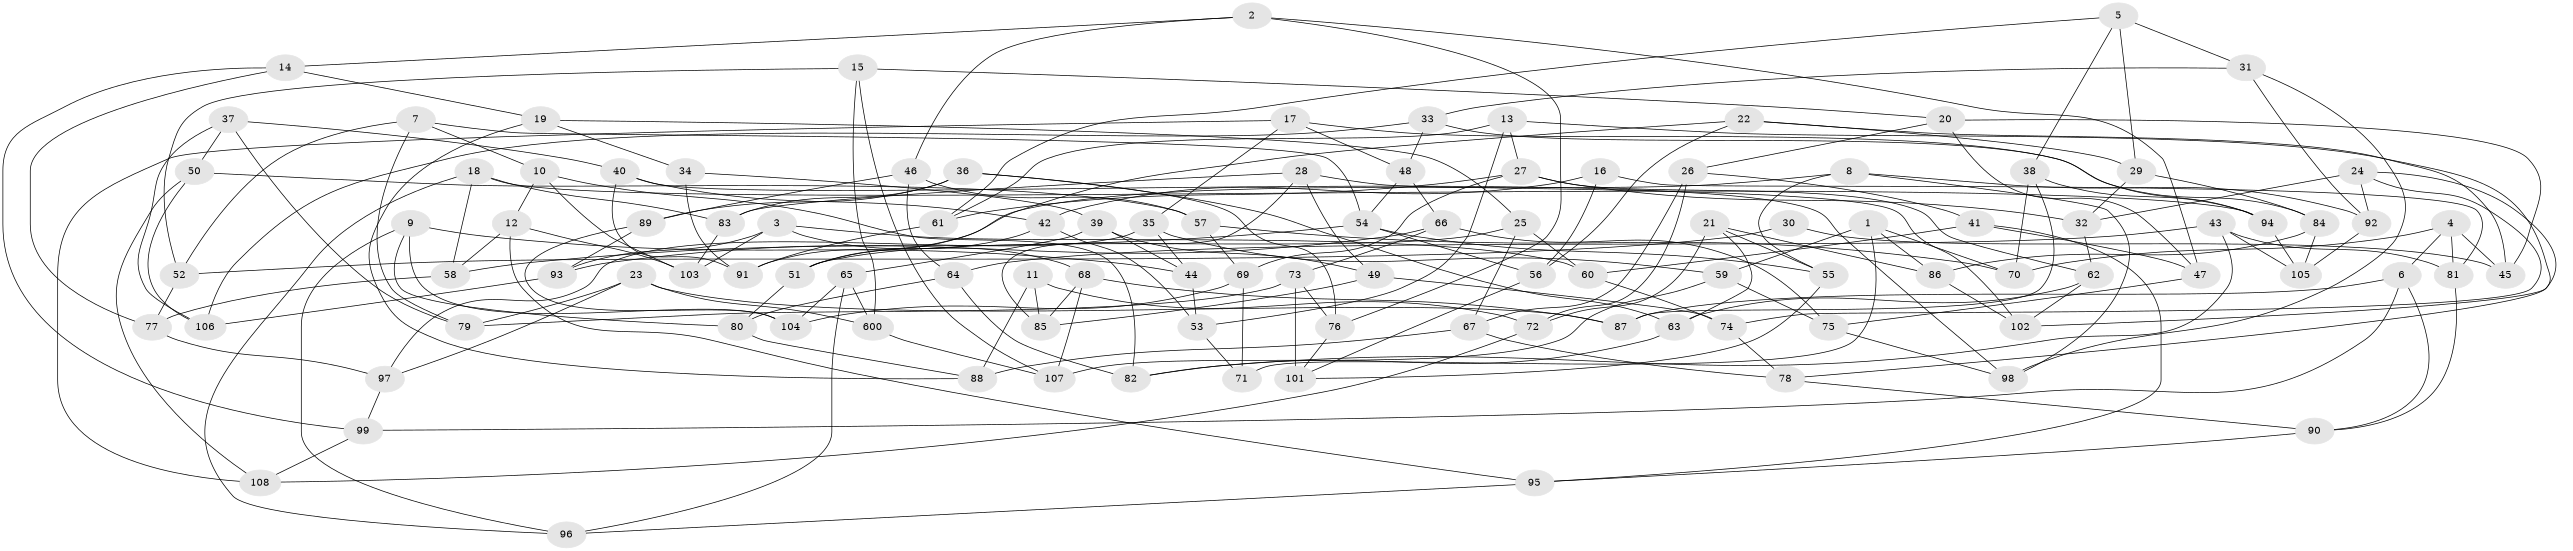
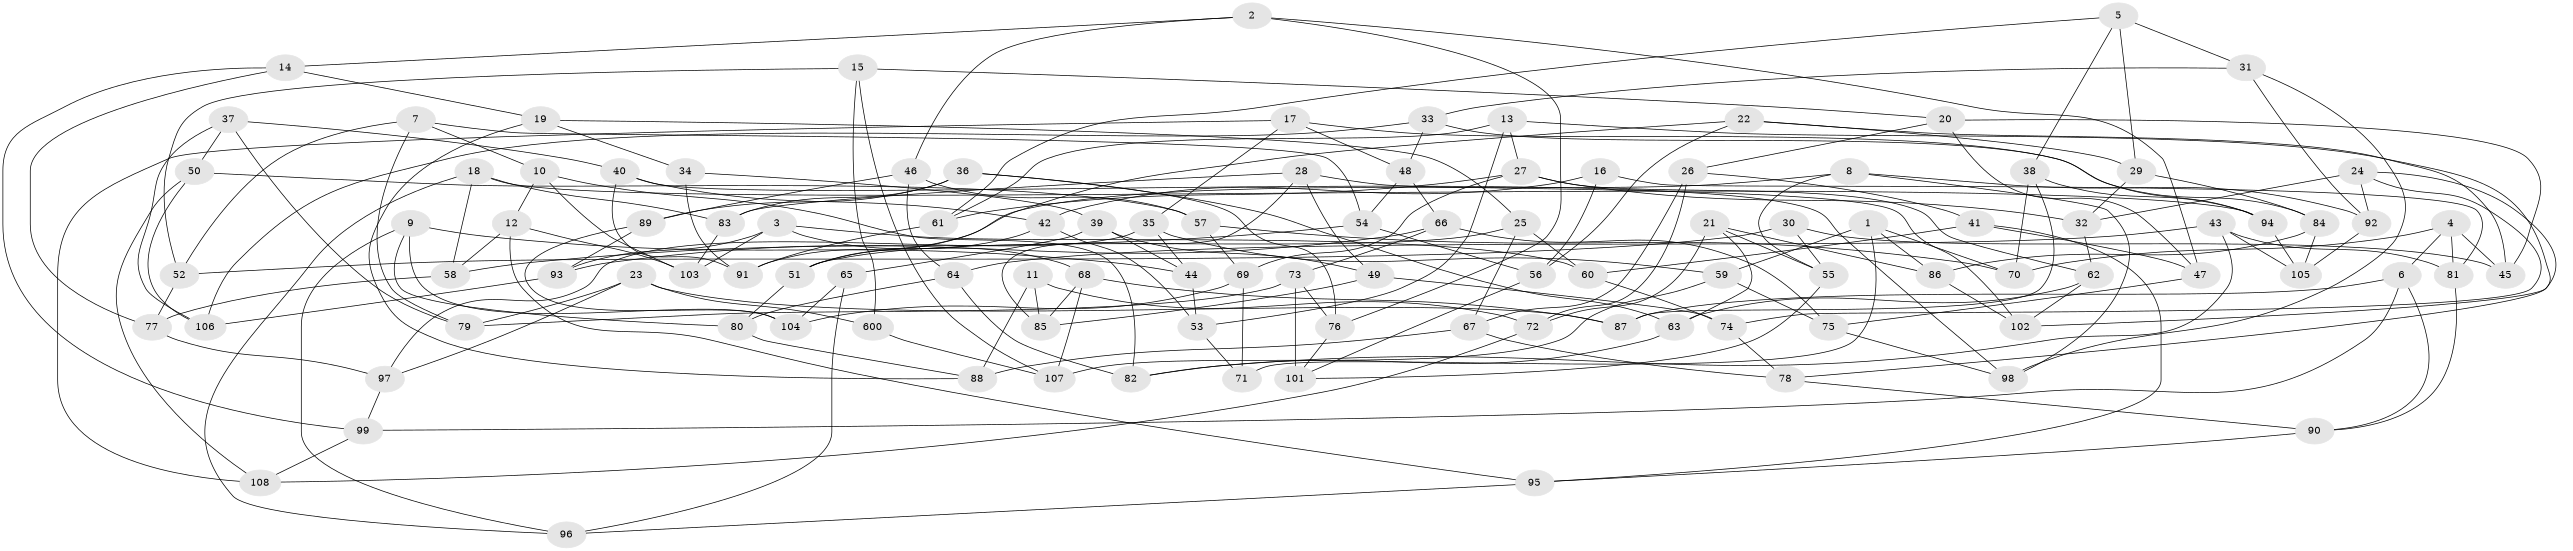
(1605, 252) -> (1811, 252)
(860, 301) -> none
